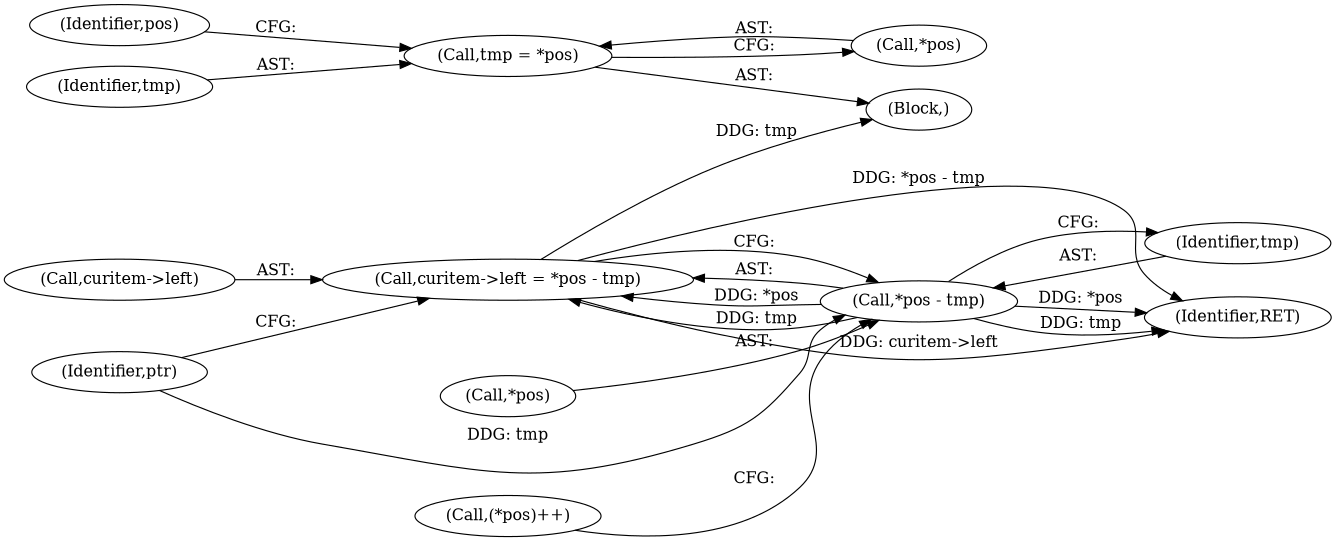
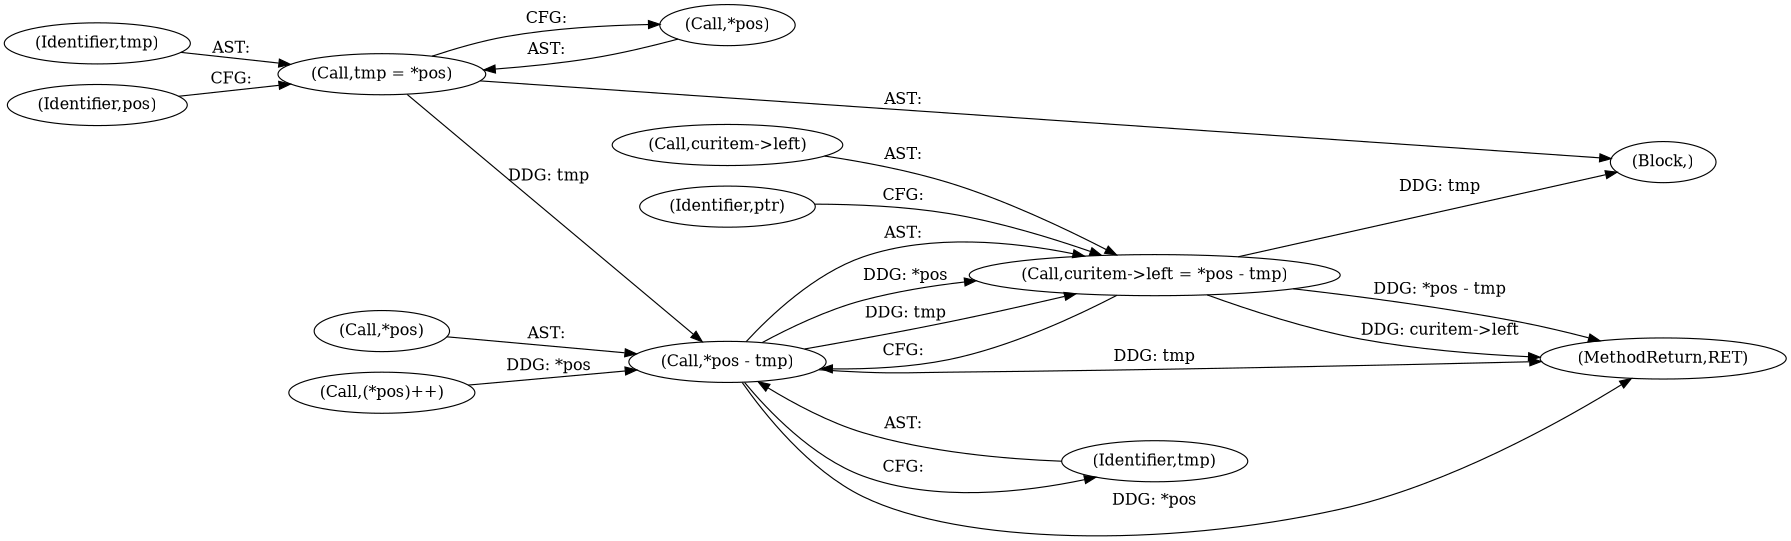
(1238, 317) -> (1663, 358)
(521, 473) -> (550, 214)
(757, 479) -> (549, 366)
